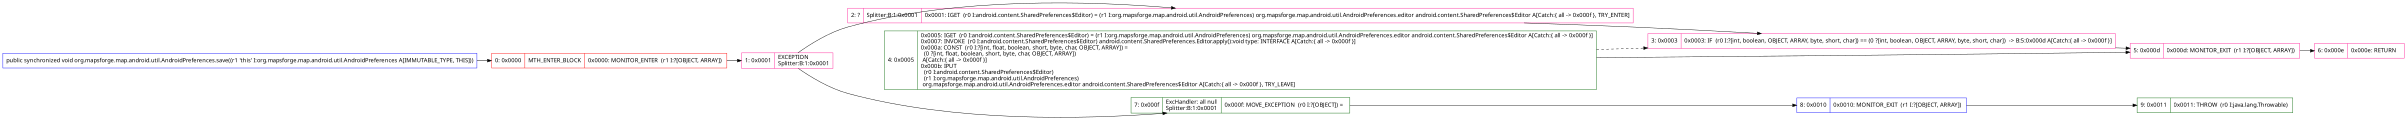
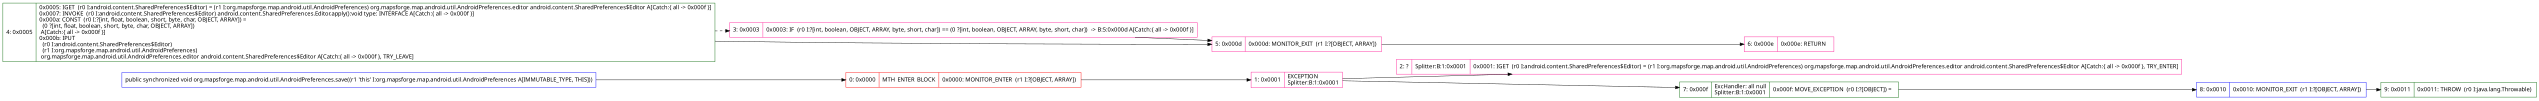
(1641, 27) -> none
